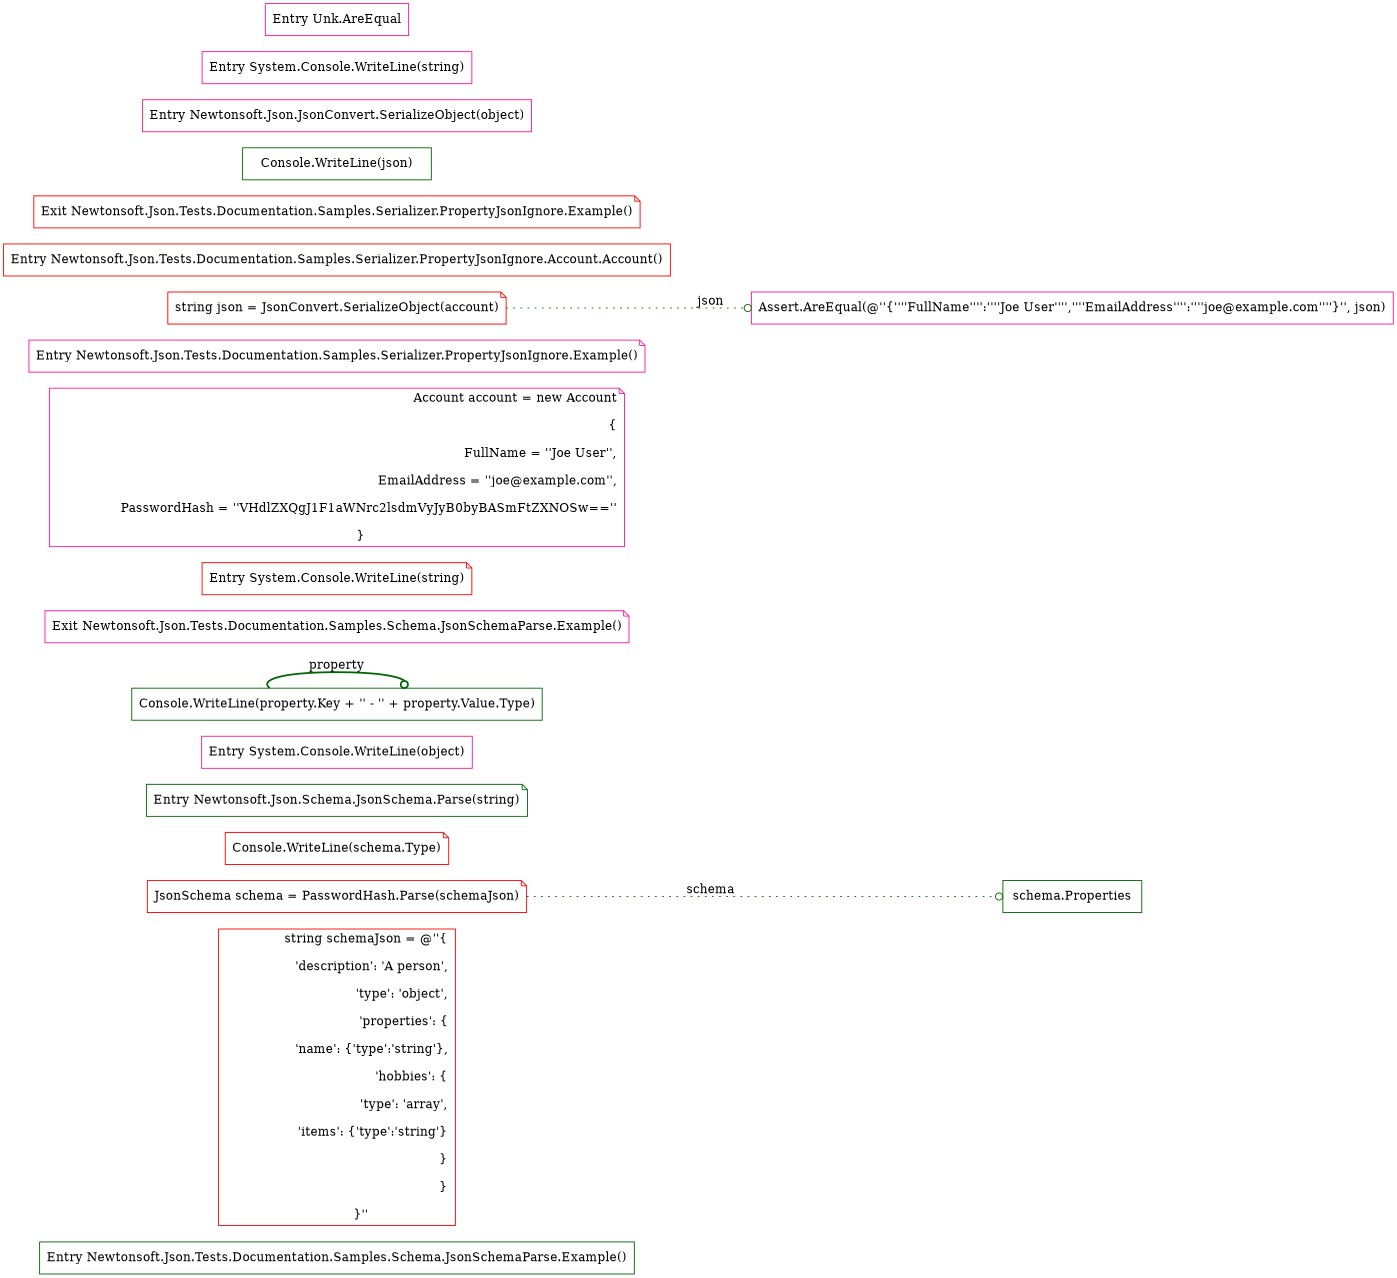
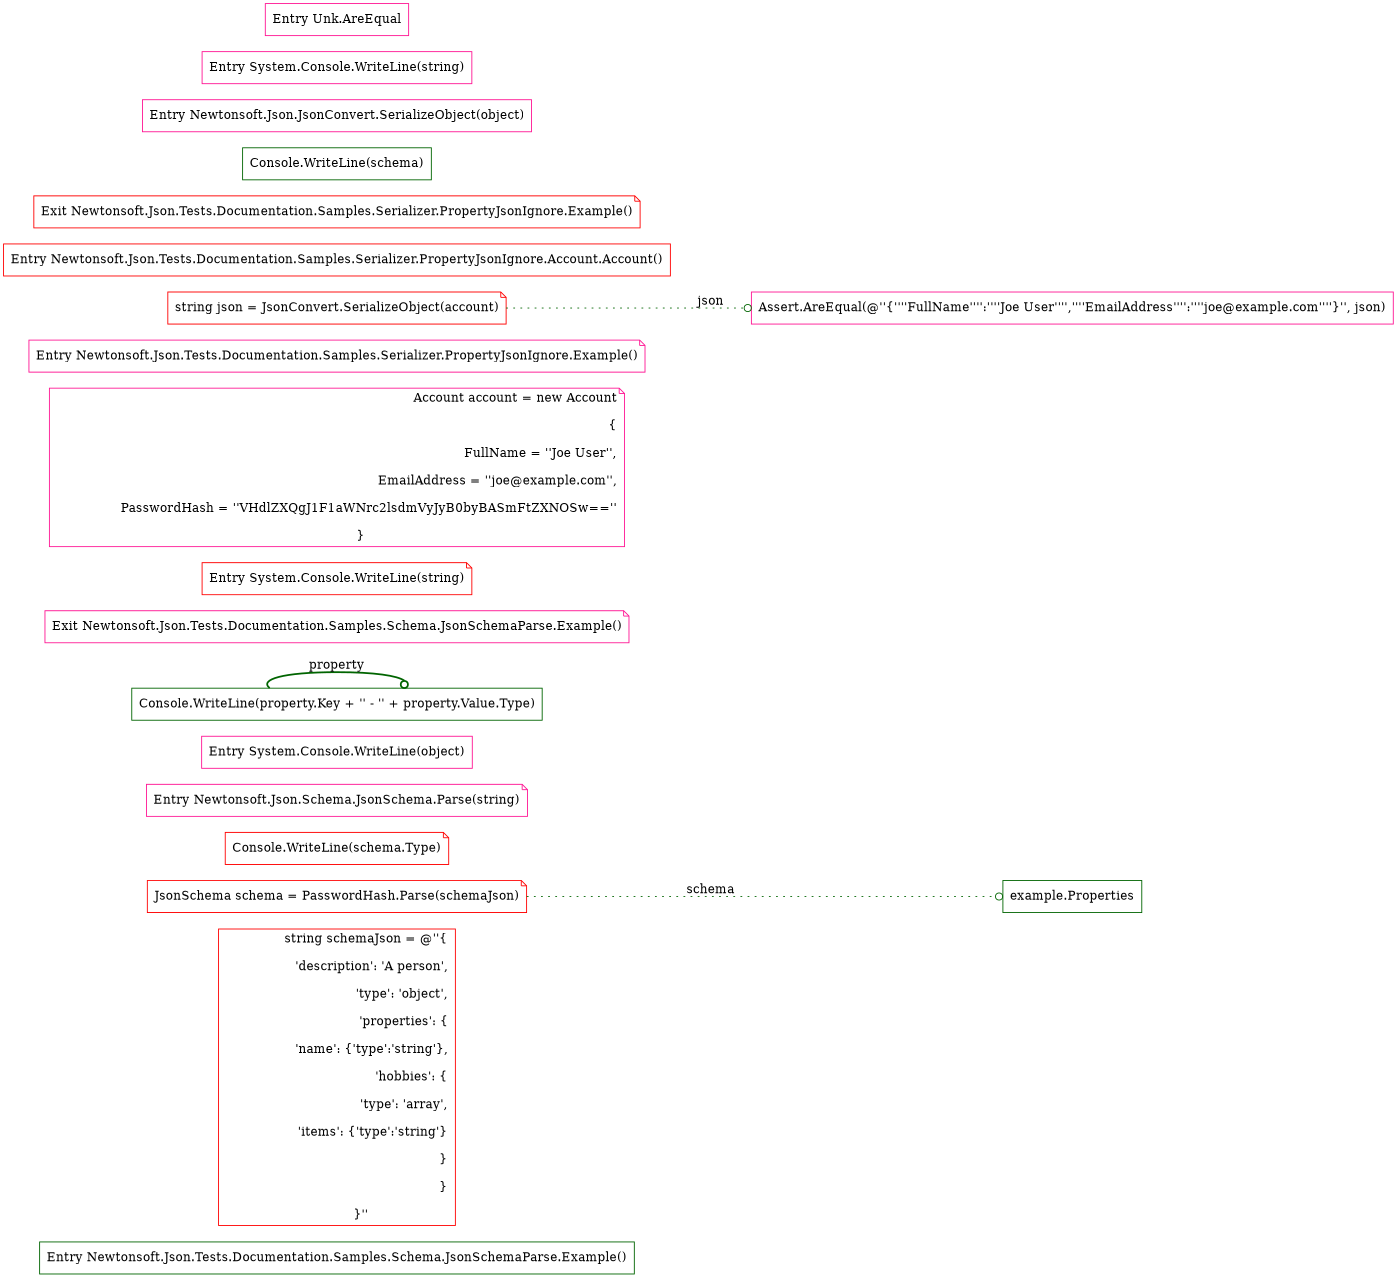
(337, 164) -> (337, 164)
(337, 800) -> (337, 800)
(1072, 897) -> (1072, 897)
